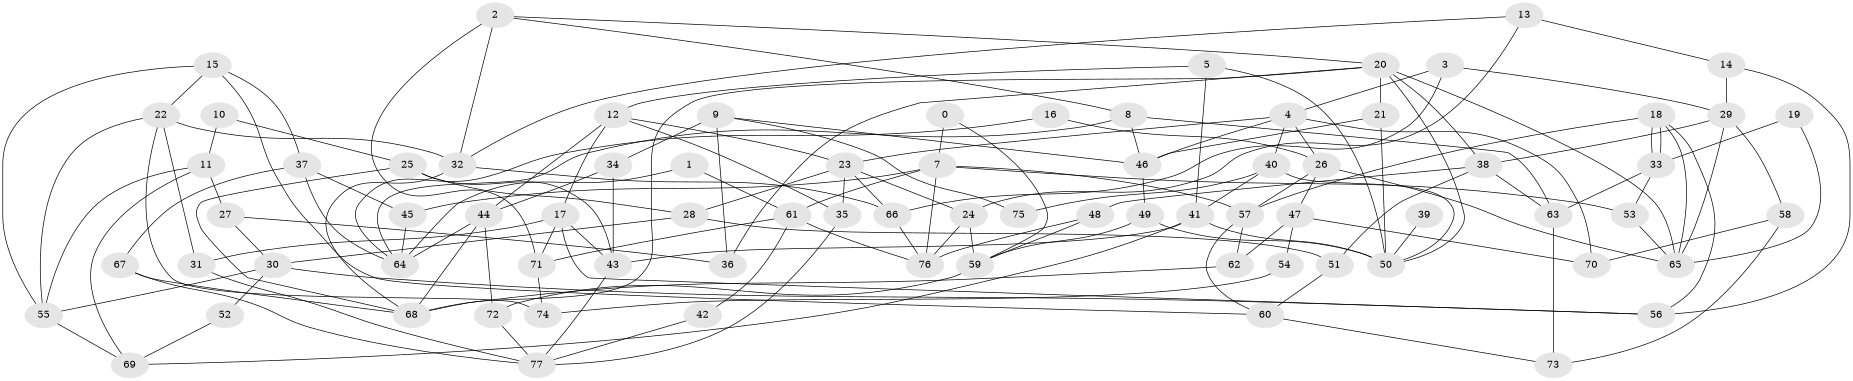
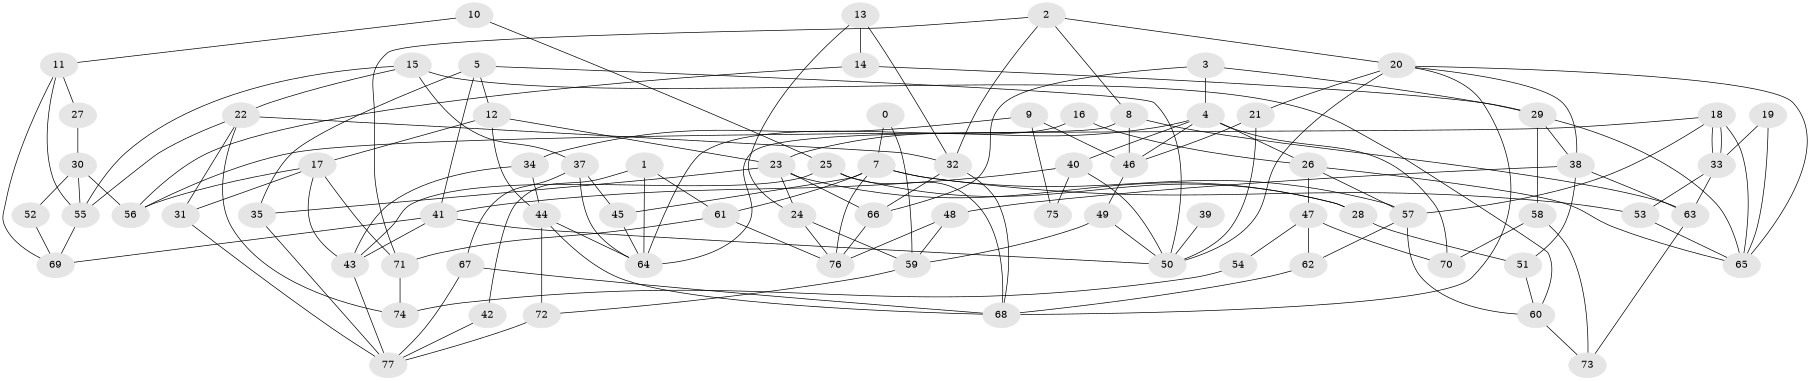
(731, 160) -> (336, 126)
(472, 241) -> none
(728, 265) -> none
(758, 272) -> (511, 211)
